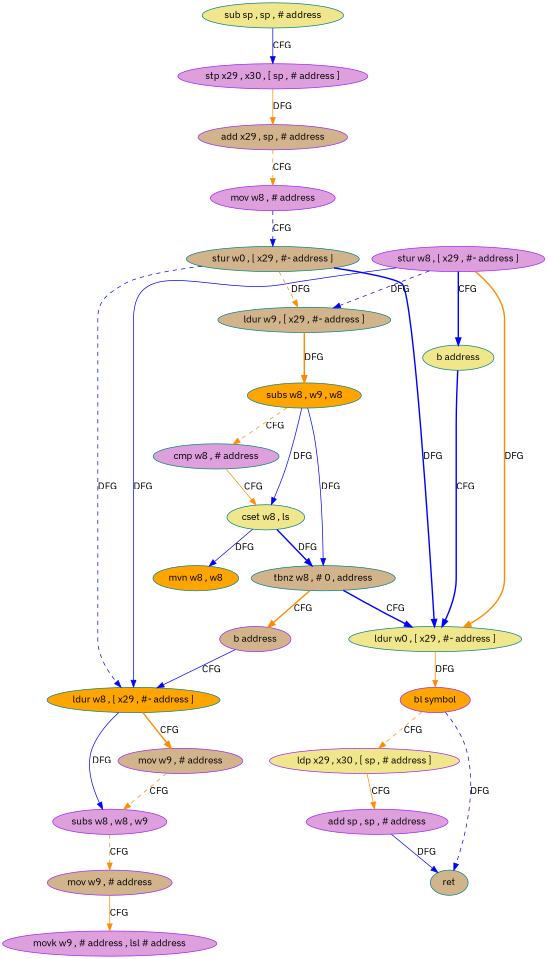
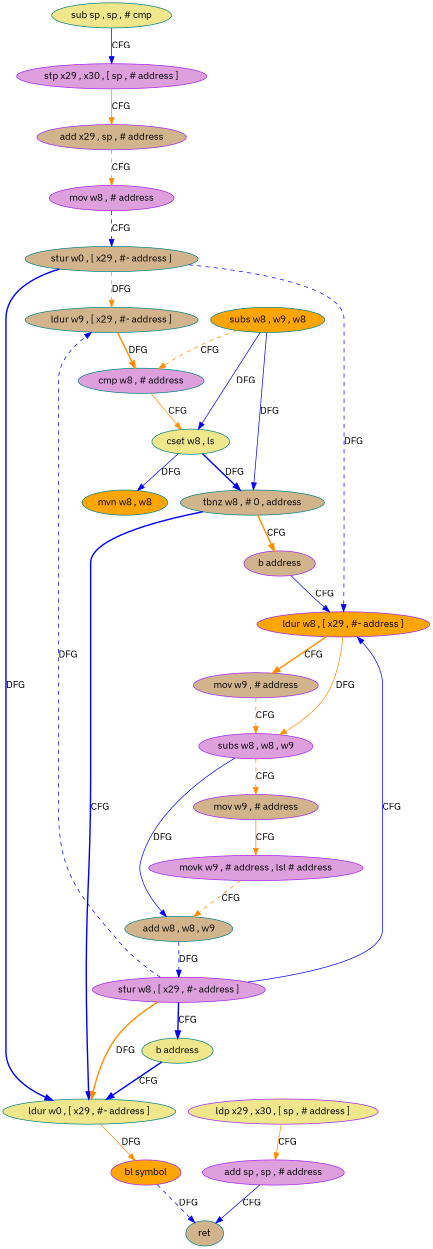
(273, 15) -> (112, 15)
(283, 107) -> (121, 107)
(304, 354) -> (125, 347)
(143, 487) -> (392, 807)
(134, 700) -> (343, 624)
(403, 728) -> none
(91, 754) -> (328, 693)
(427, 852) -> (252, 1203)
none -> (179, 929)
